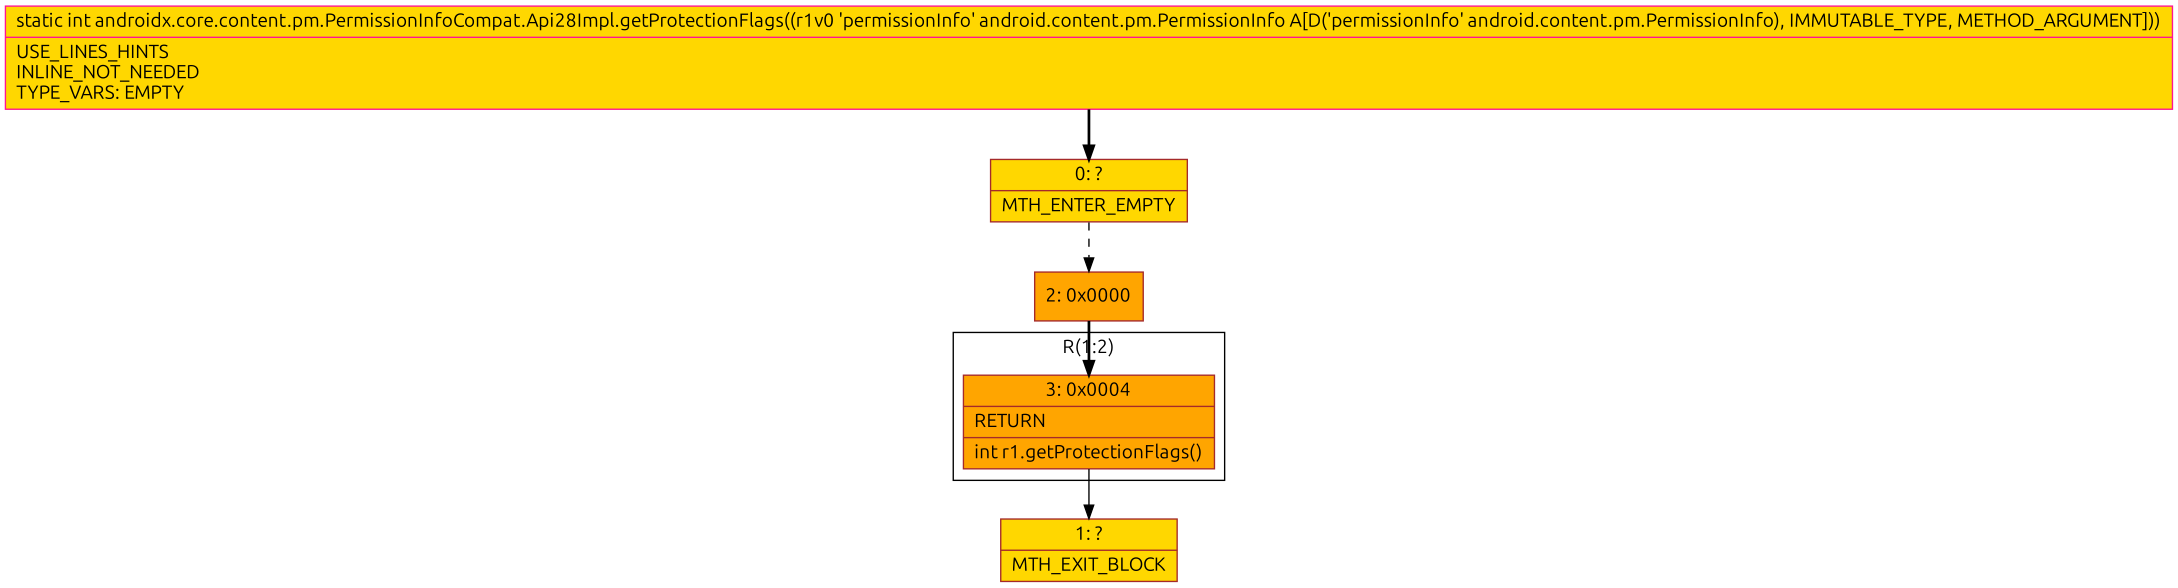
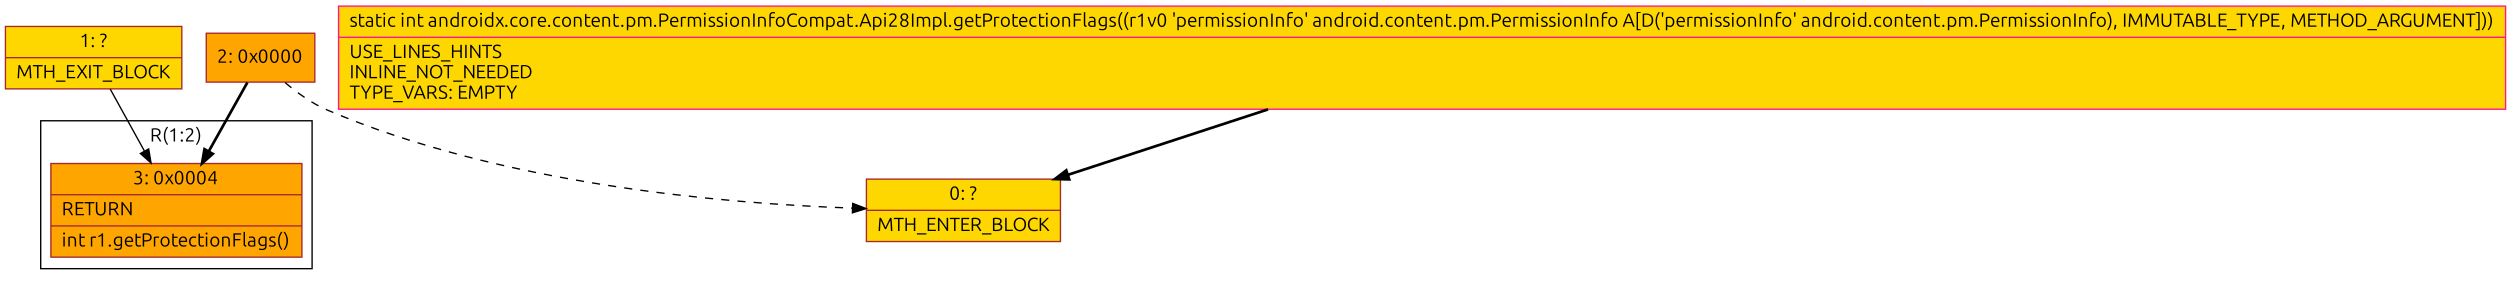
(1089, 206) -> (963, 225)
(1089, 240) -> (561, 177)
(1089, 489) -> (123, 112)
